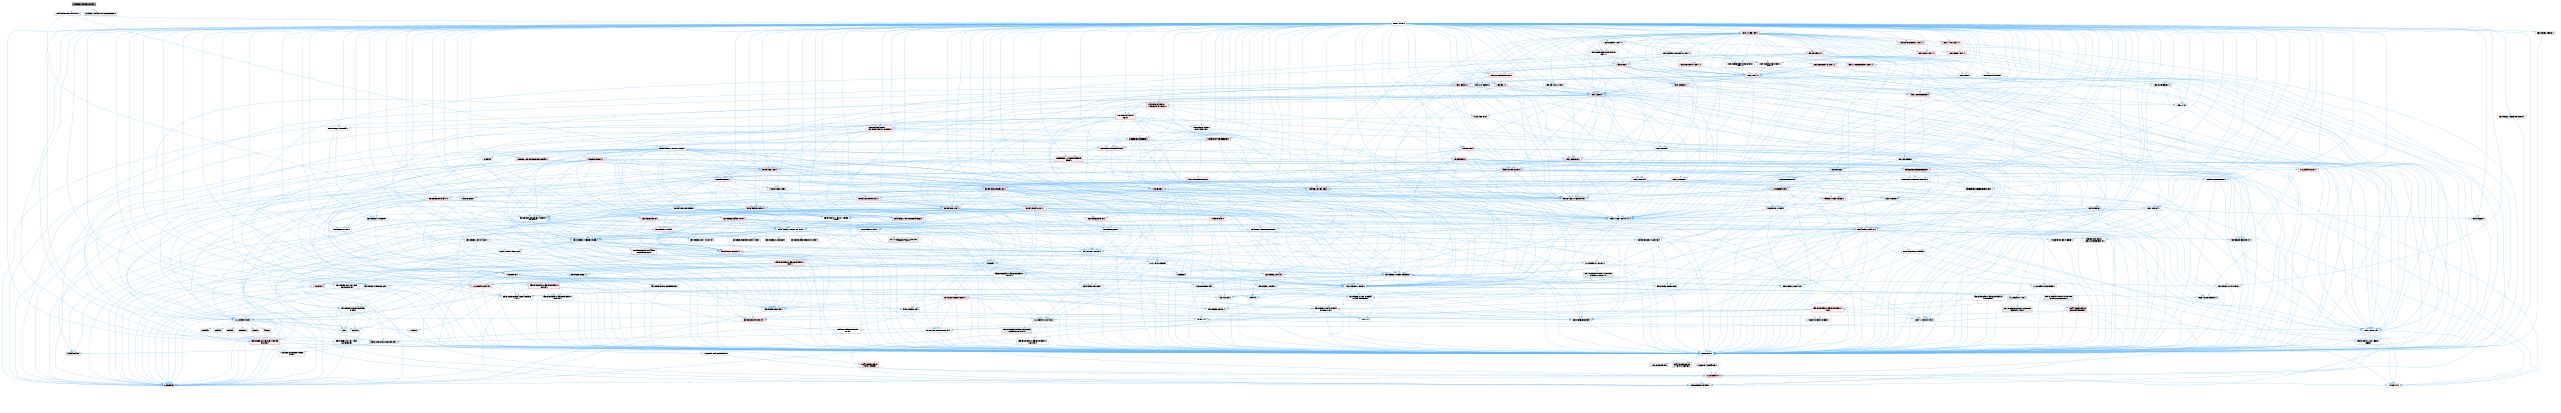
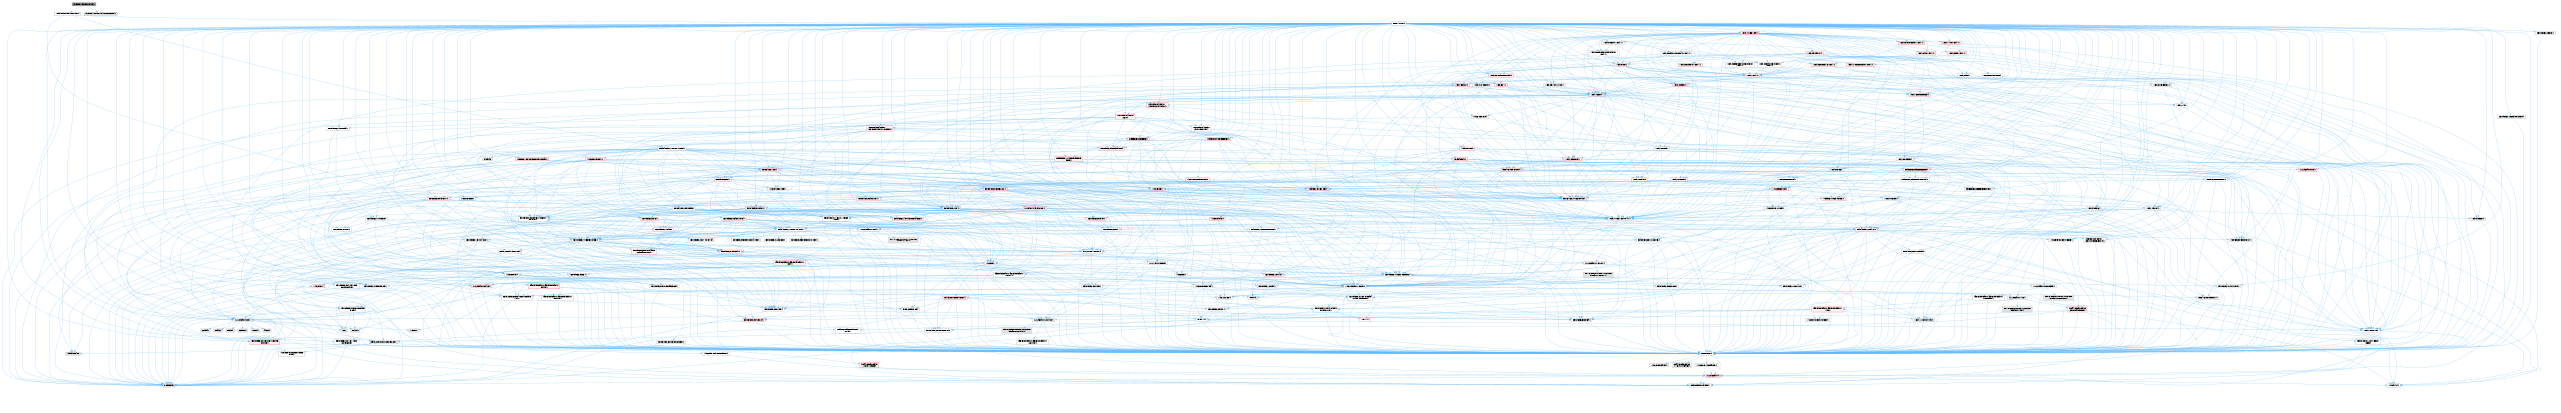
(1034, 208) -> (1034, 208)
none -> (671, 342)
